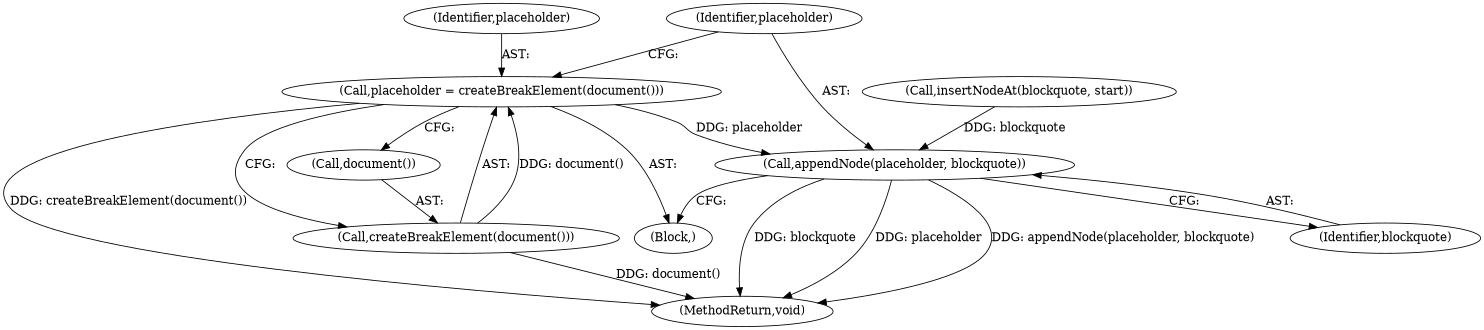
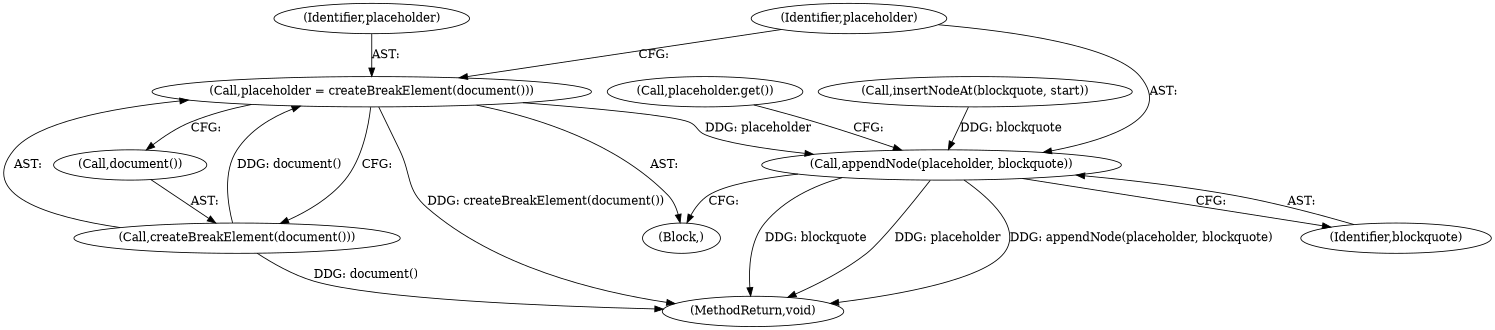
none -> (705, 92)
